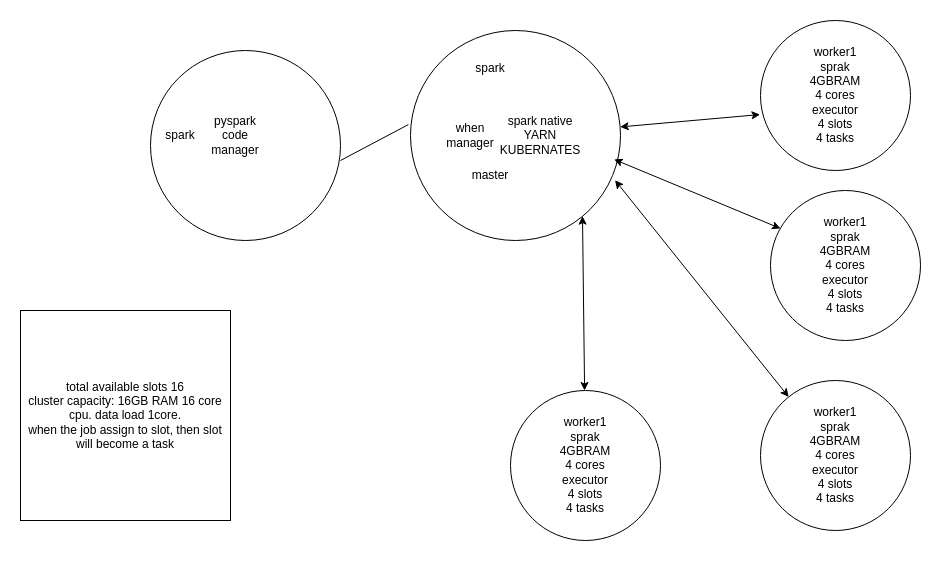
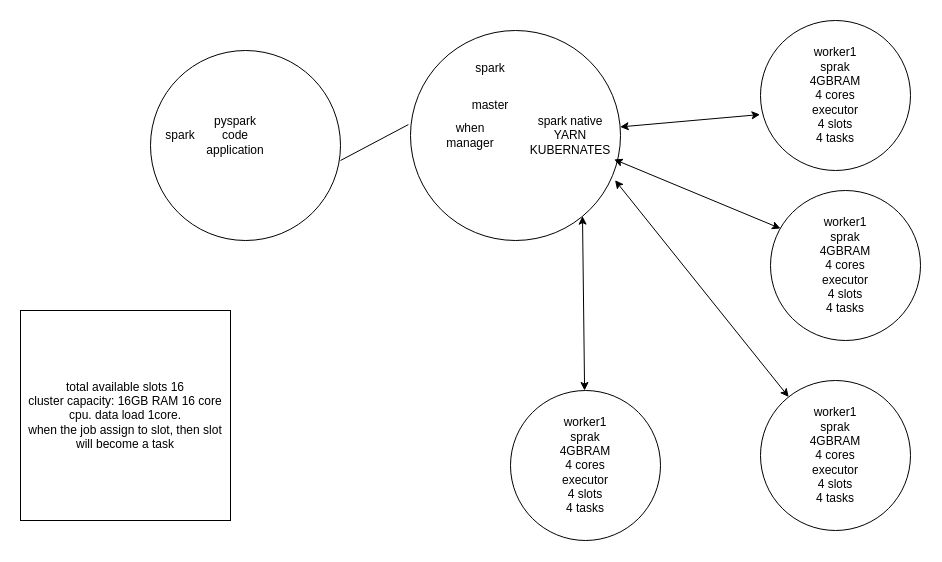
(236, 136) -> (236, 136)
(541, 136) -> (571, 136)
(491, 176) -> (491, 106)
